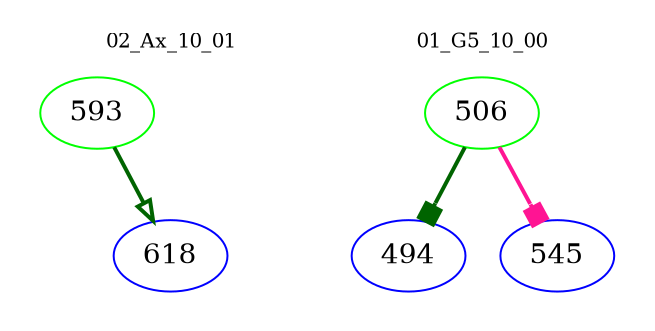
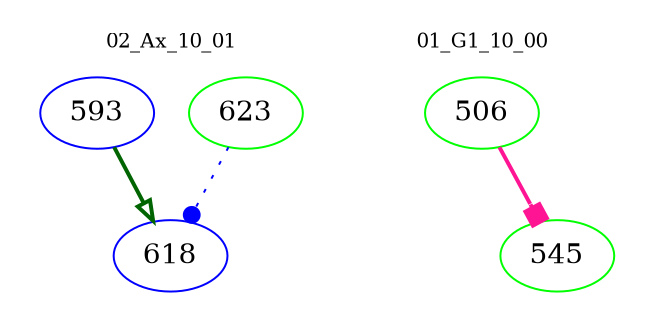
(483, 43) -> (483, 43)
(97, 113) -> (97, 113)
none -> (246, 113)
(409, 256) -> none
(557, 256) -> (557, 256)
